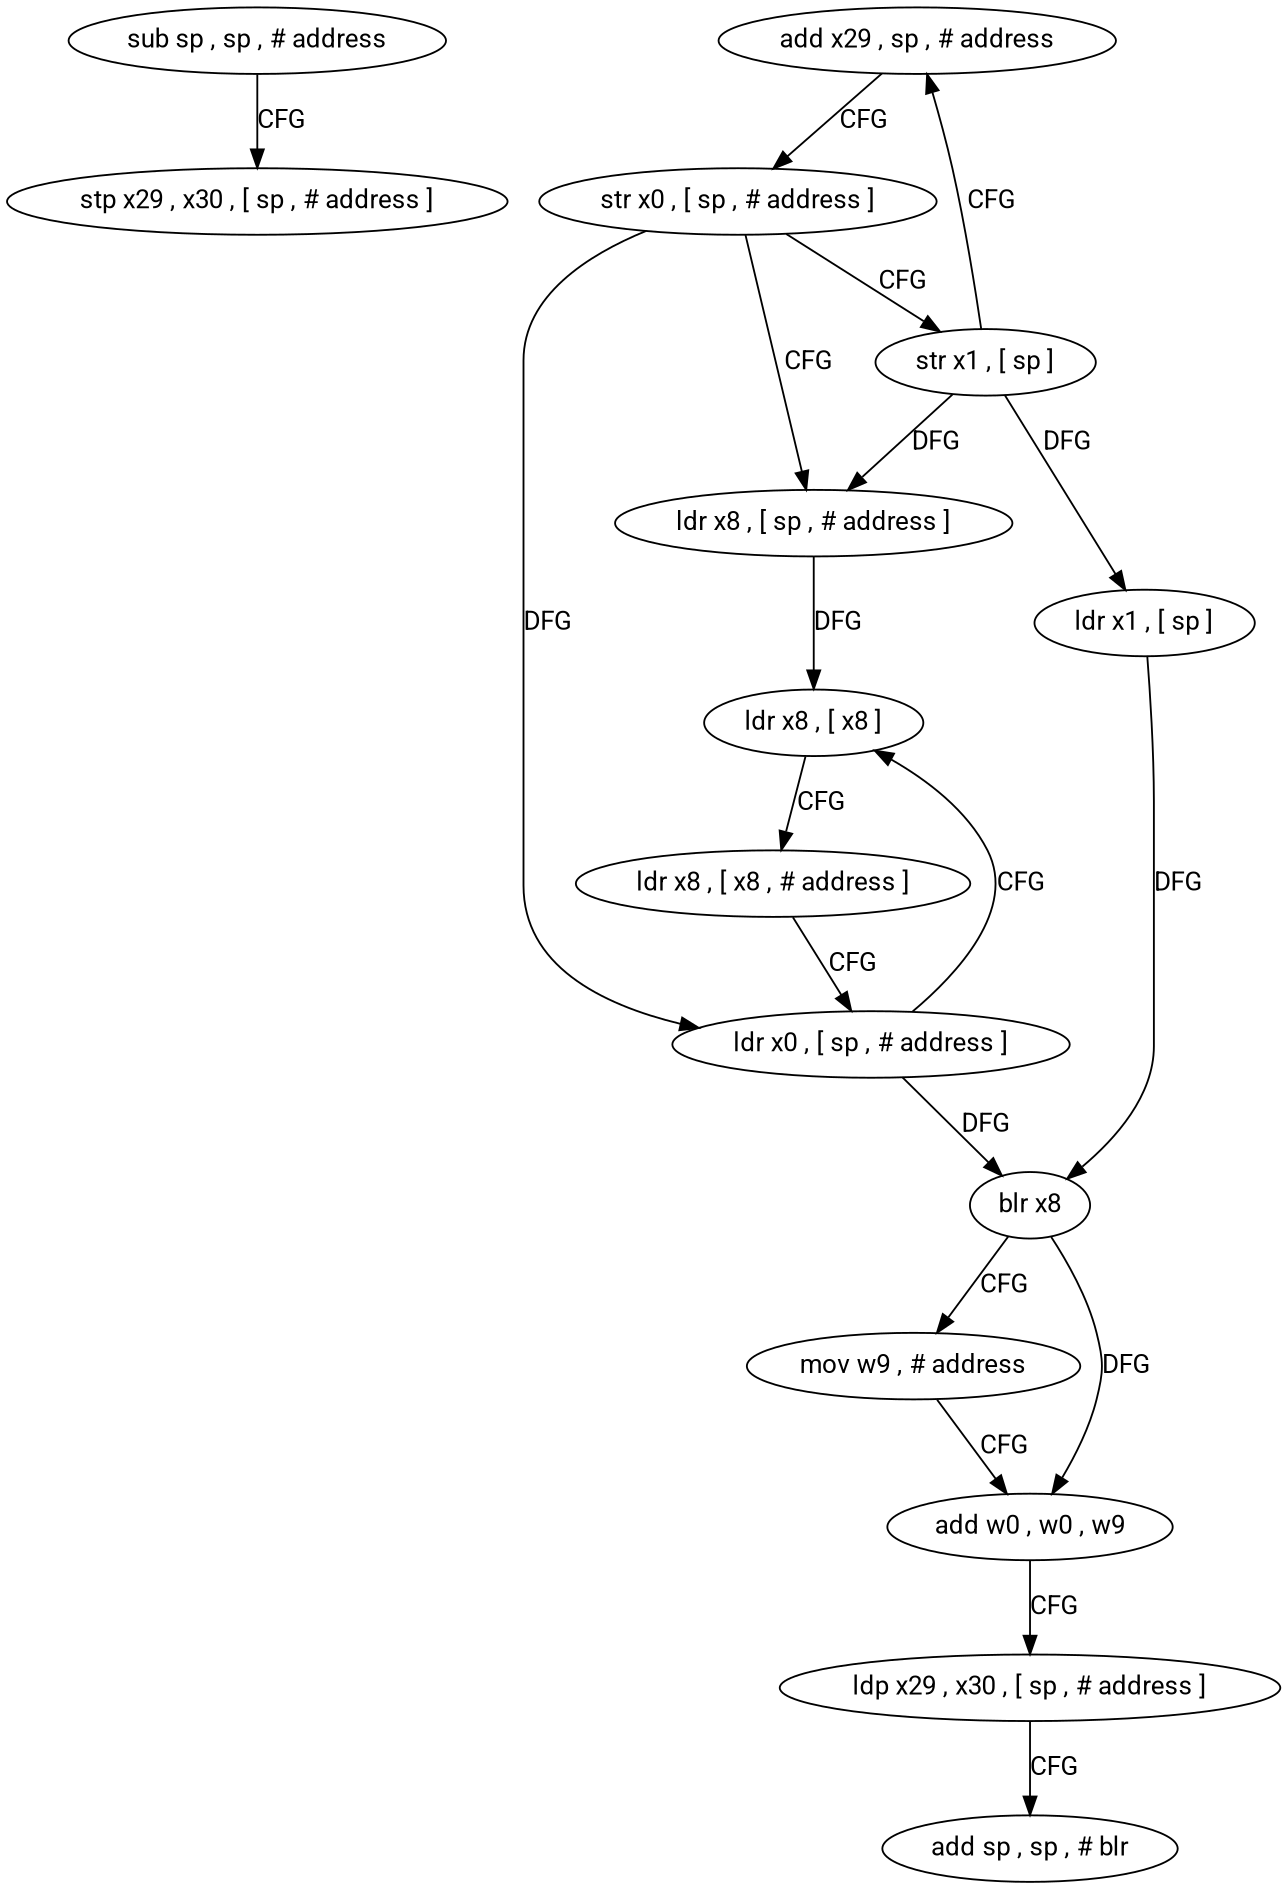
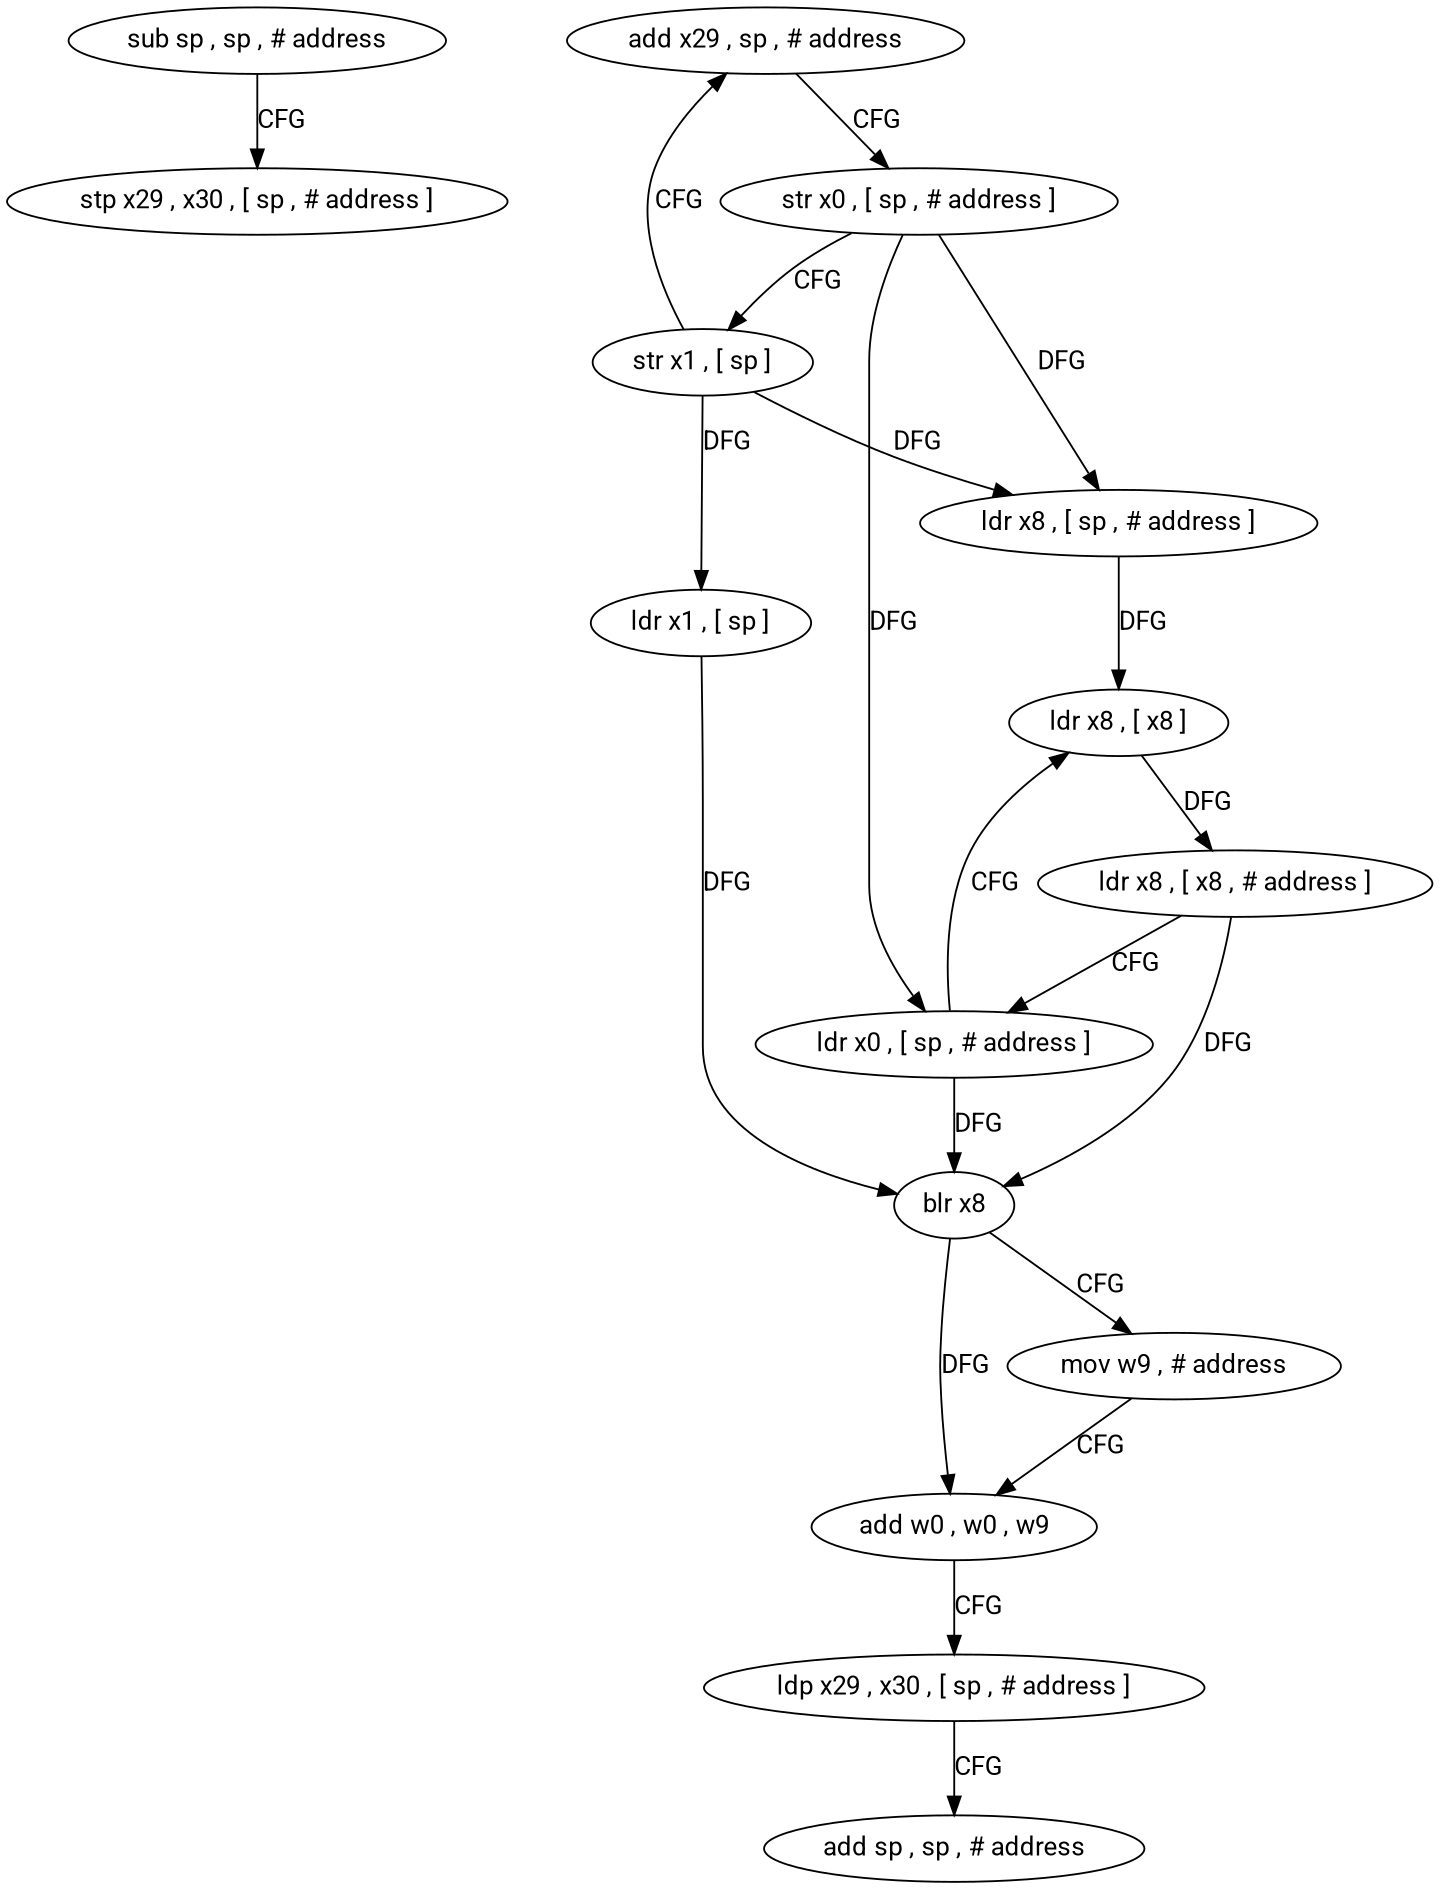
(809, 362) -> (1062, 362)
(822, 803) -> (1208, 803)
none -> (1166, 1080)
(1030, 1849) -> (954, 1849)
